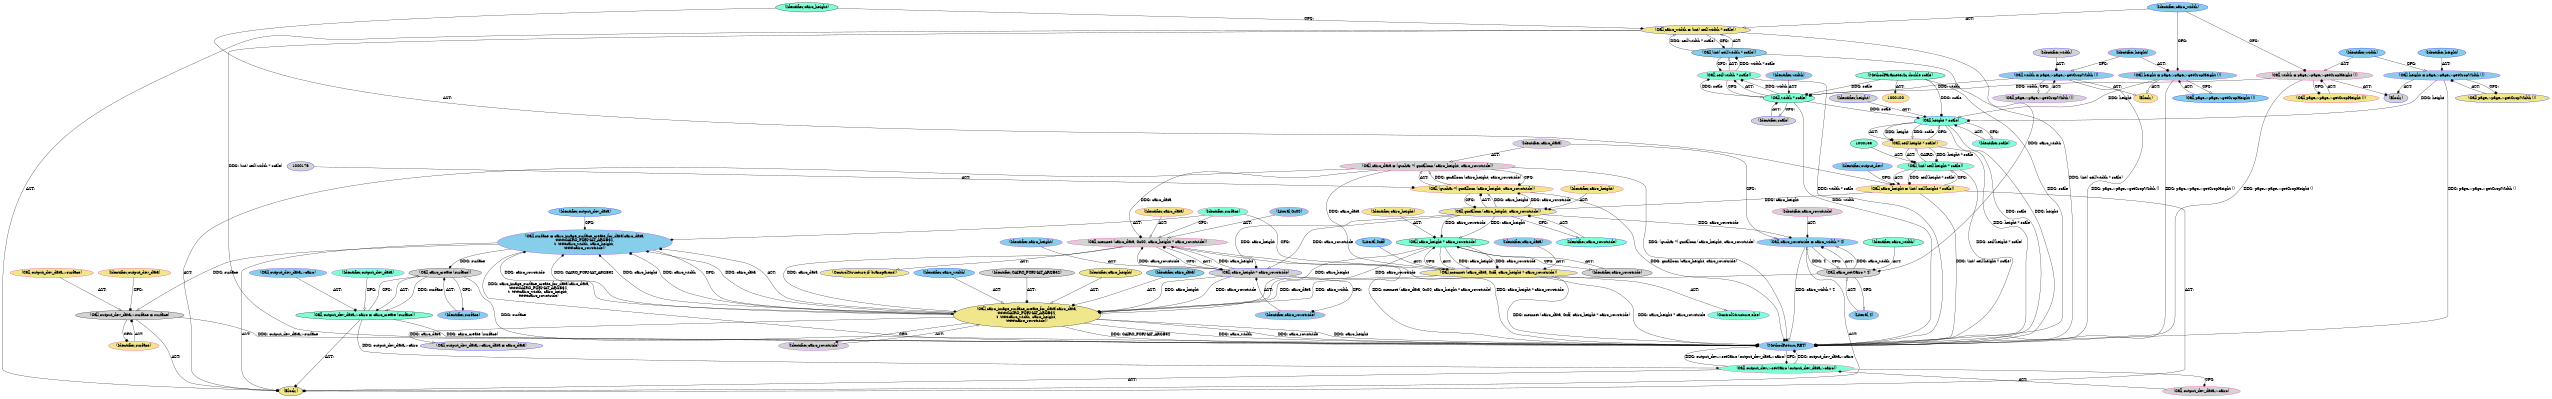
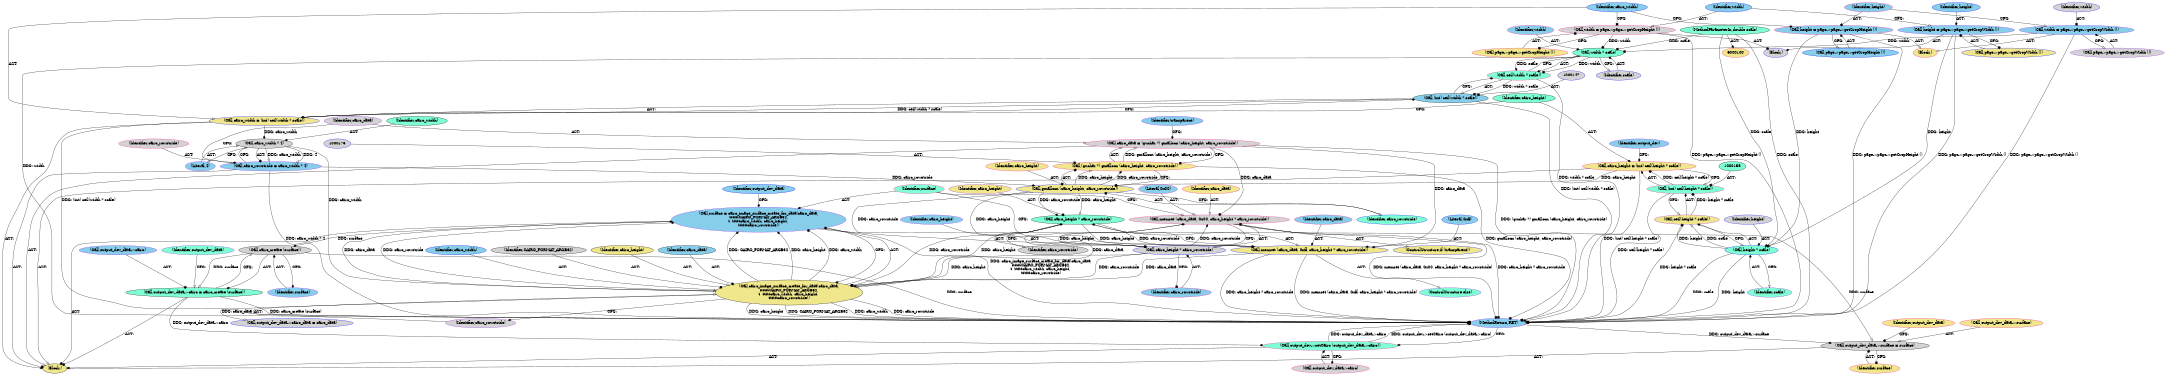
none -> (1571, 75)
(1896, 98) -> (1736, 53)
(1862, 110) -> none
none -> (1172, 121)
(1928, 155) -> (1675, 200)
(1666, 223) -> (677, 173)
(1848, 273) -> (264, 144)
(965, 341) -> (1676, 334)
